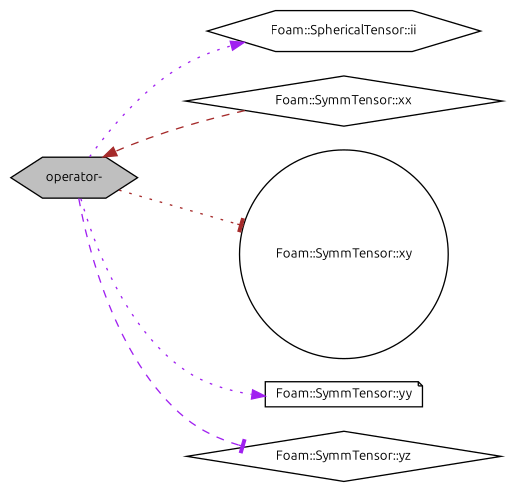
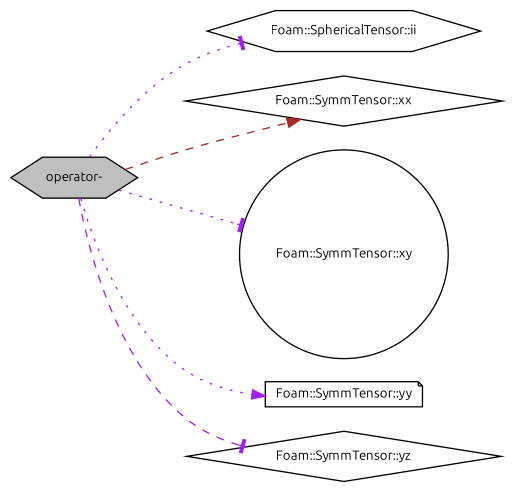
(151, 89) -> (151, 89)
(179, 128) -> (206, 144)
(178, 207) -> (178, 207)
